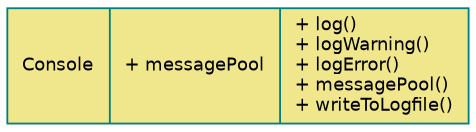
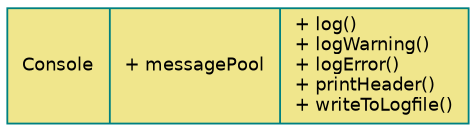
(373, 85) -> (365, 85)
